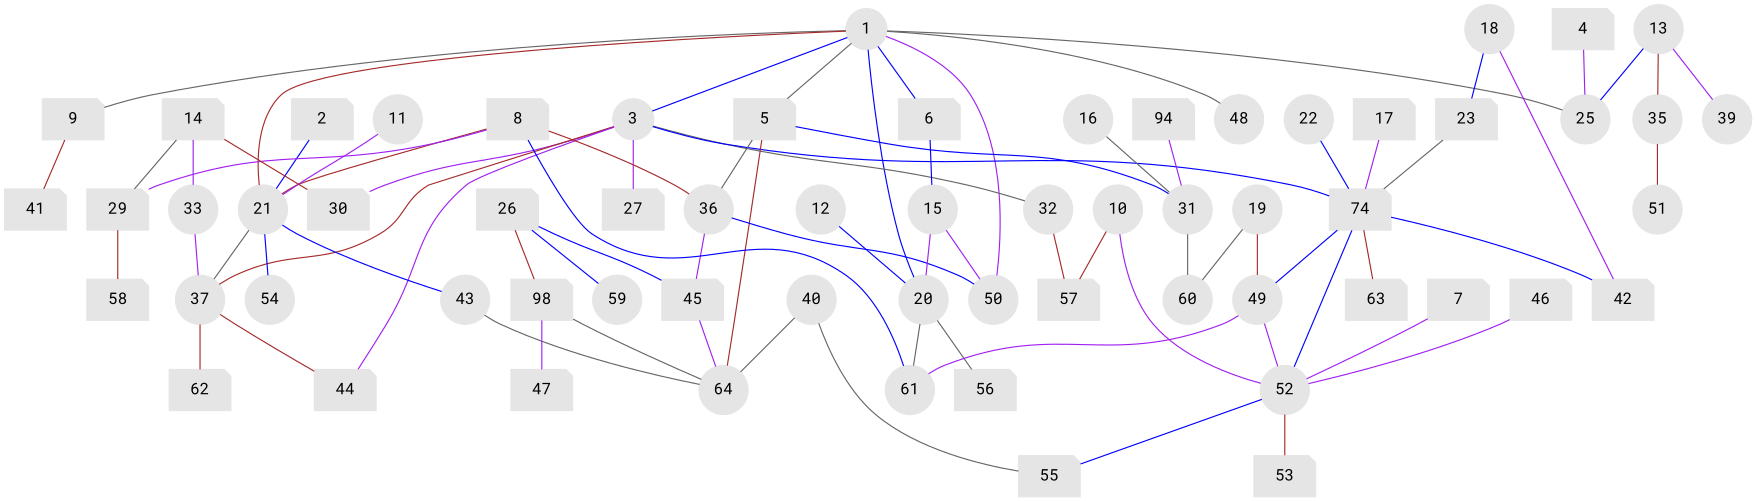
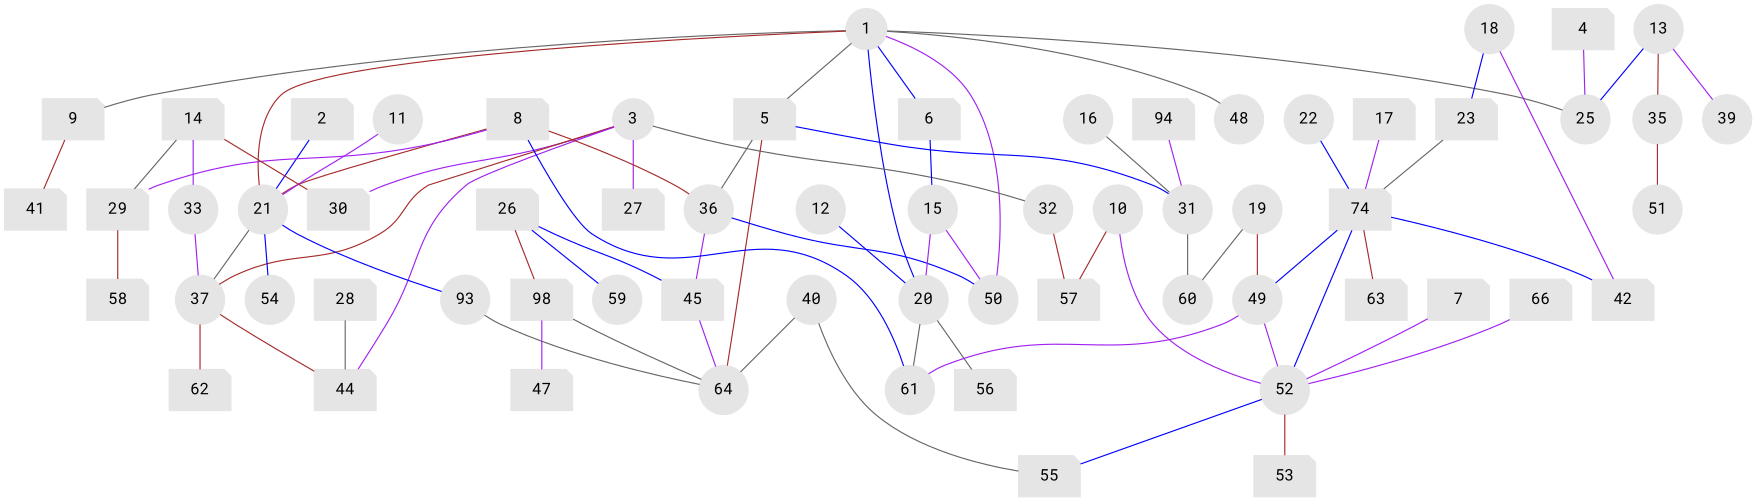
(750, 74) -> none
(974, 161) -> none
none -> (345, 300)
(465, 300) -> (465, 300)
(1541, 300) -> (1541, 300)
